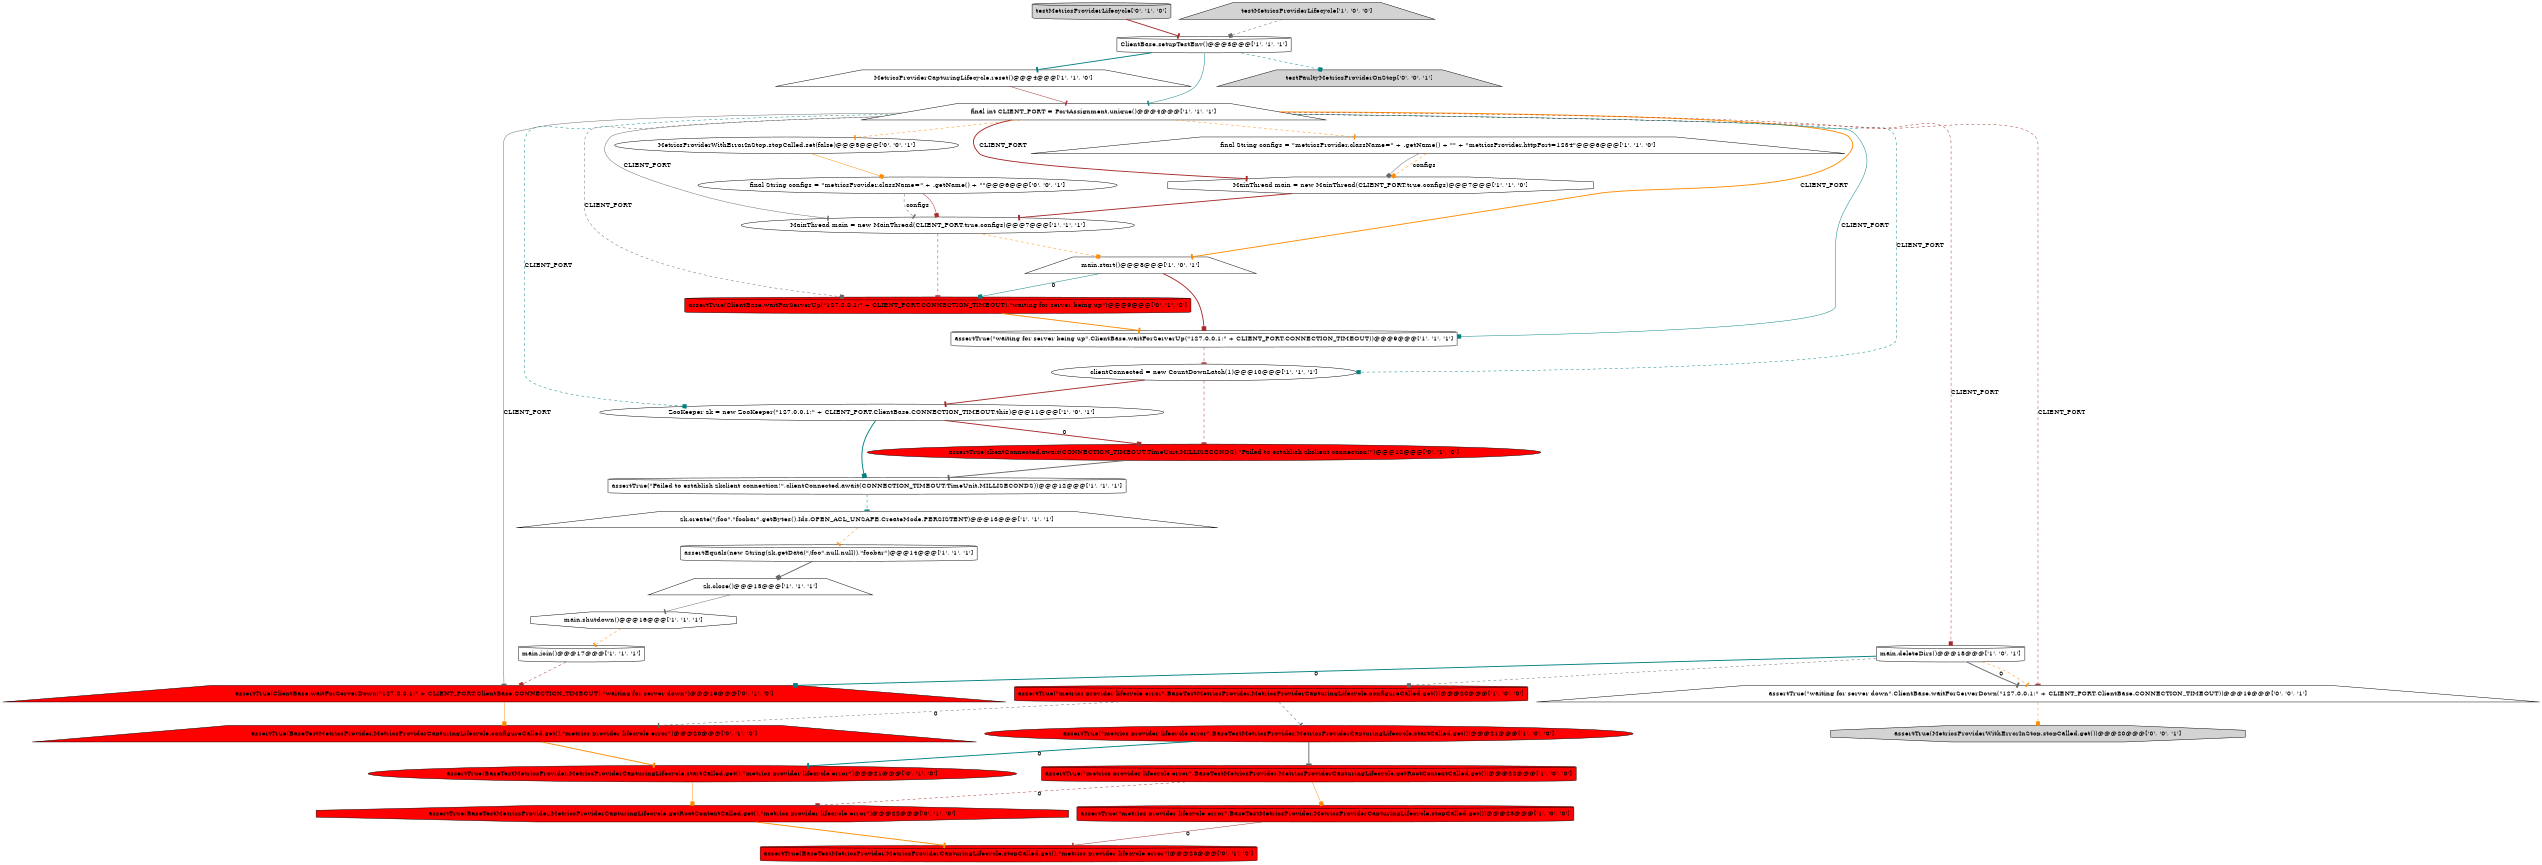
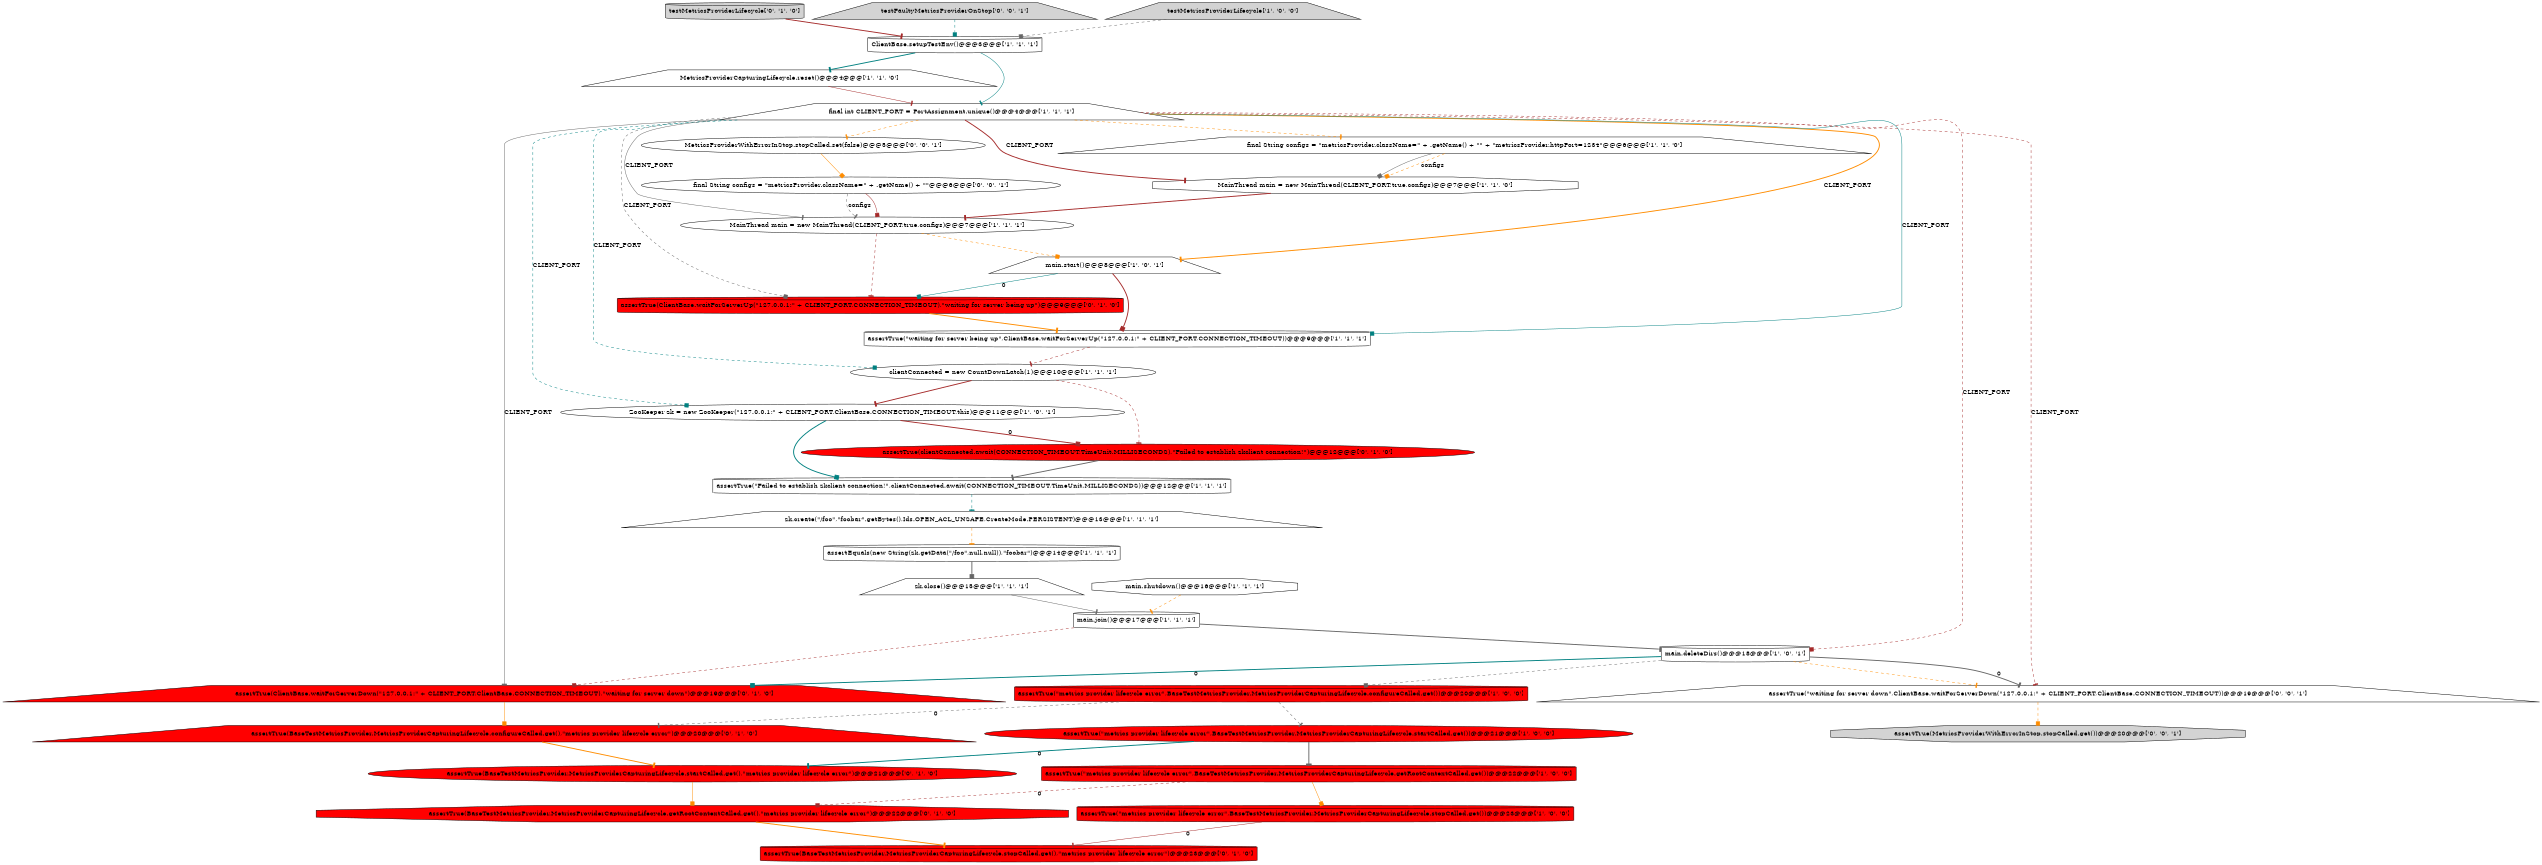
(1279, 61) -> (955, 26)
(698, 603) -> (1053, 603)
none -> (1429, 637)
